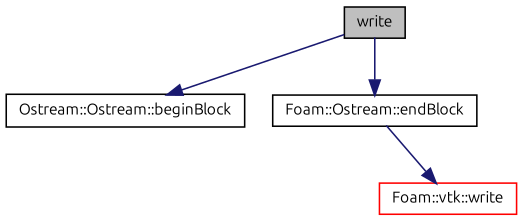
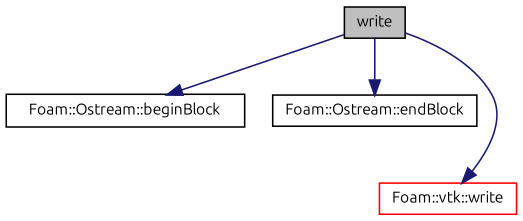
(125, 111) -> (125, 111)
(406, 148) -> (485, 85)
